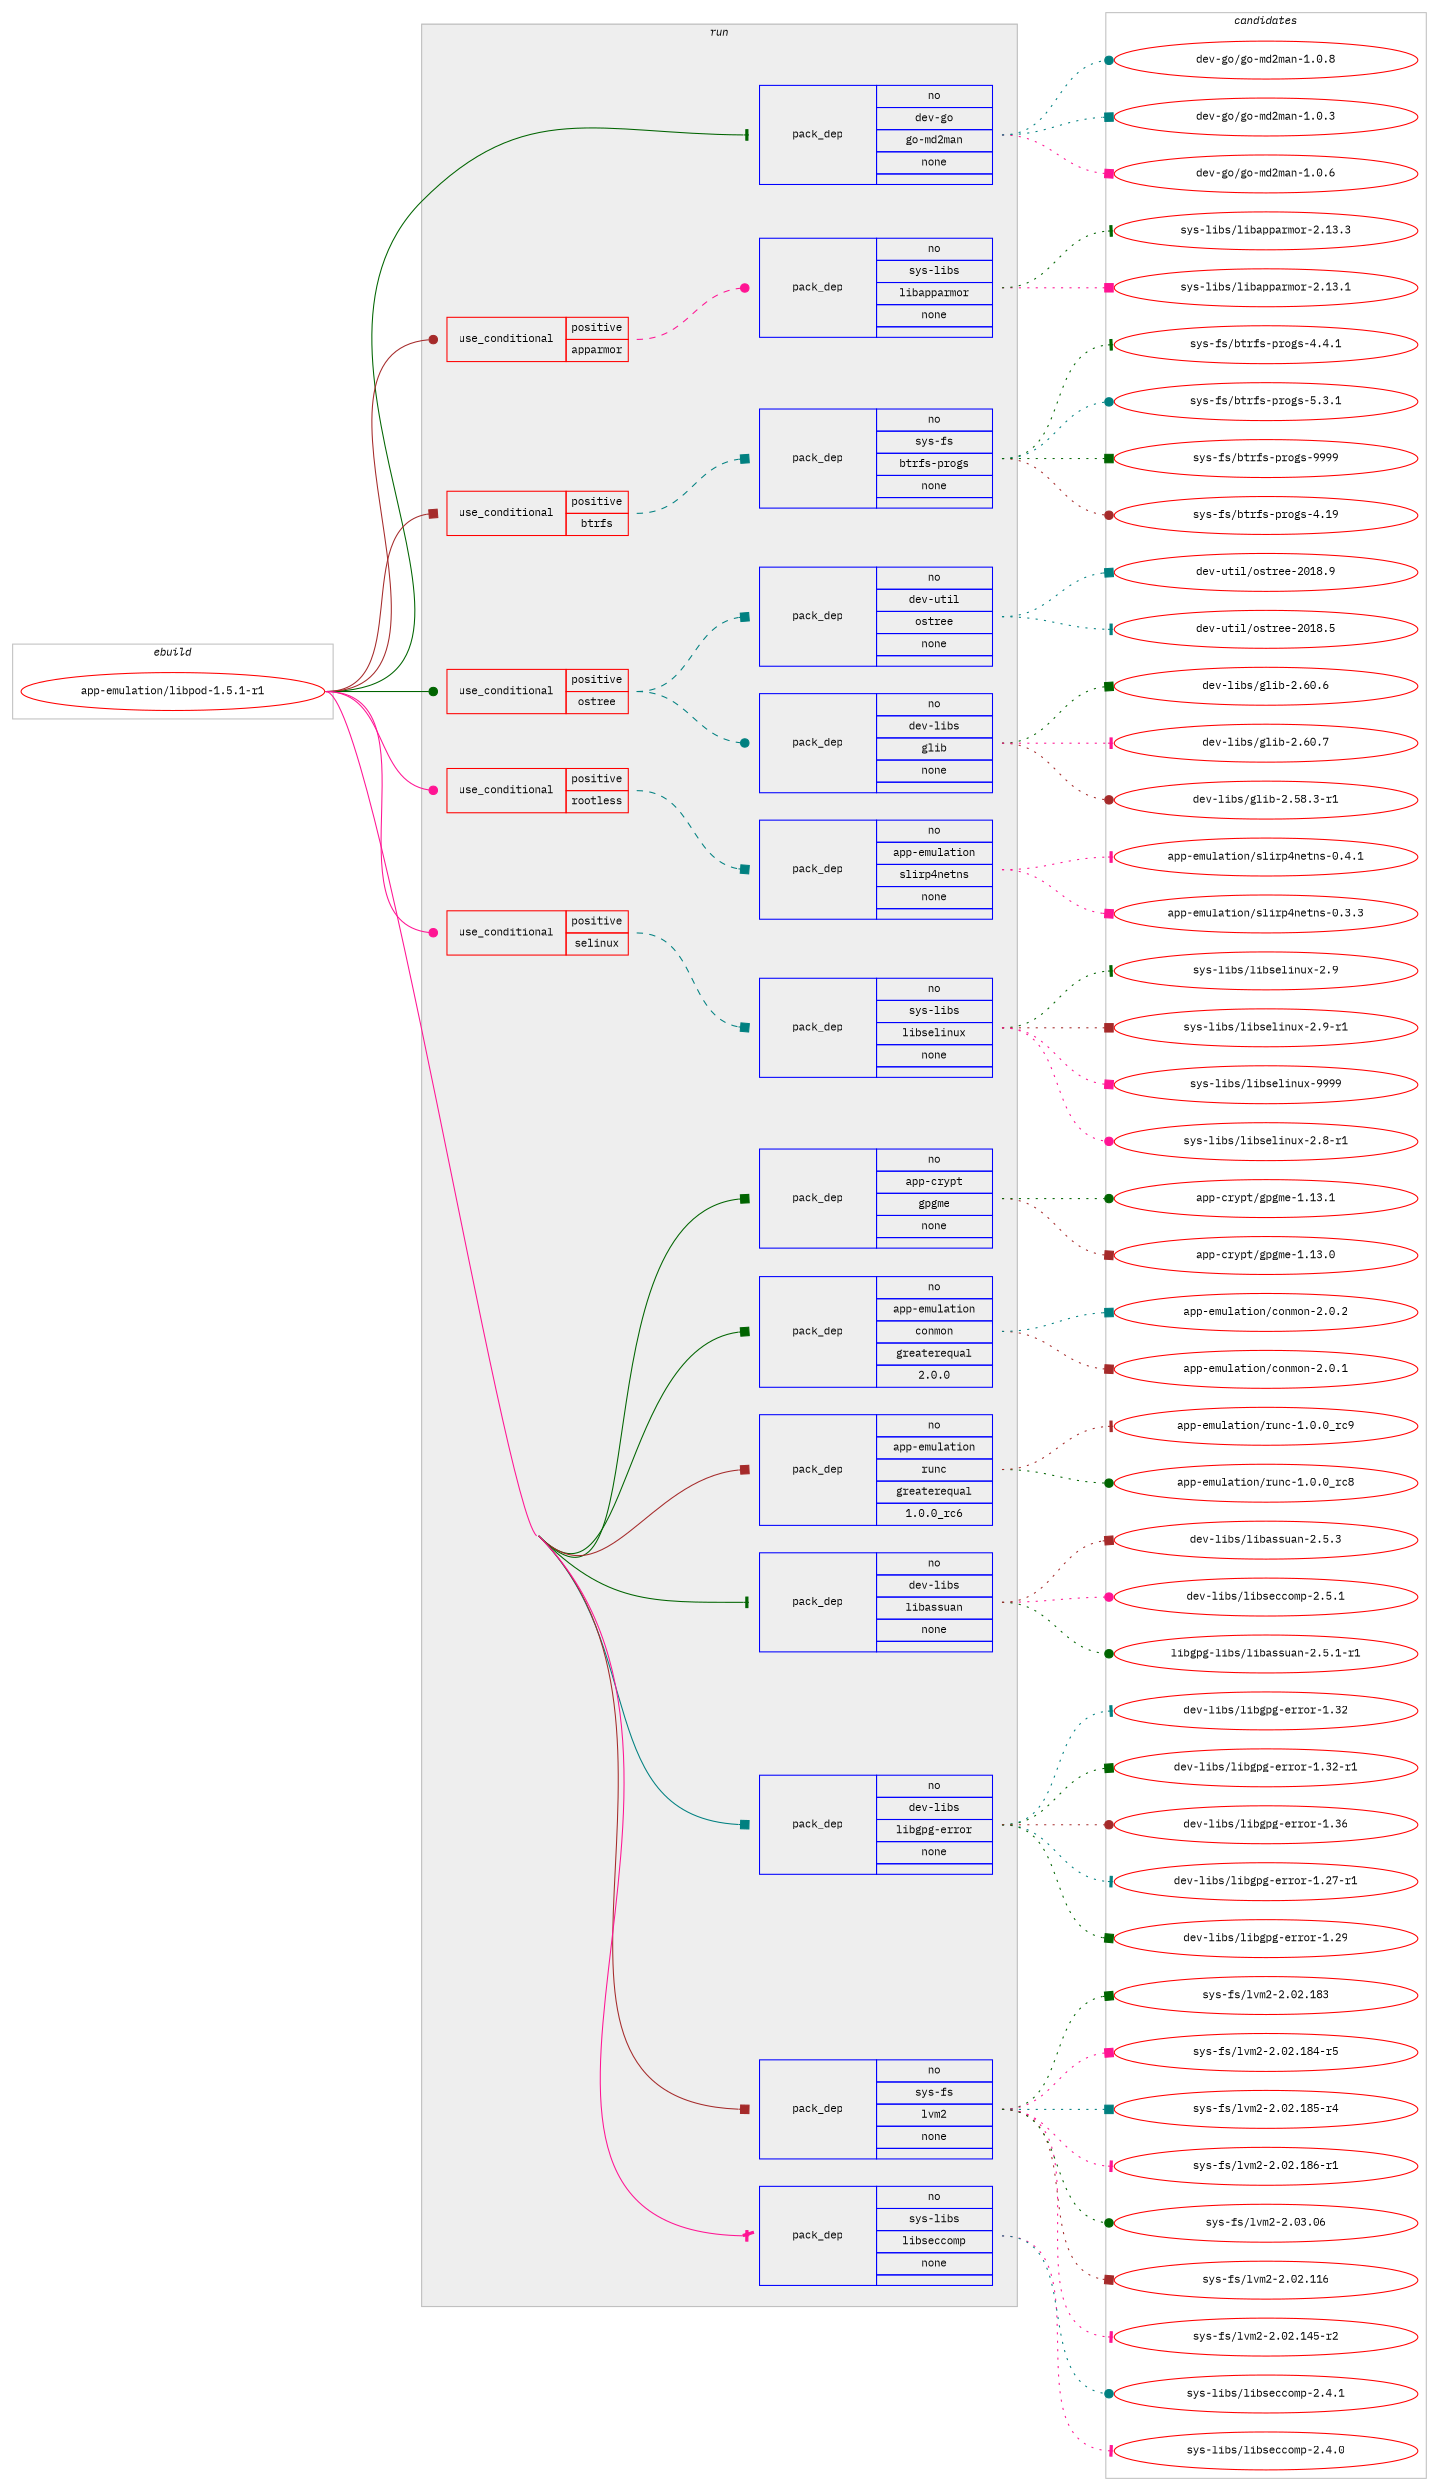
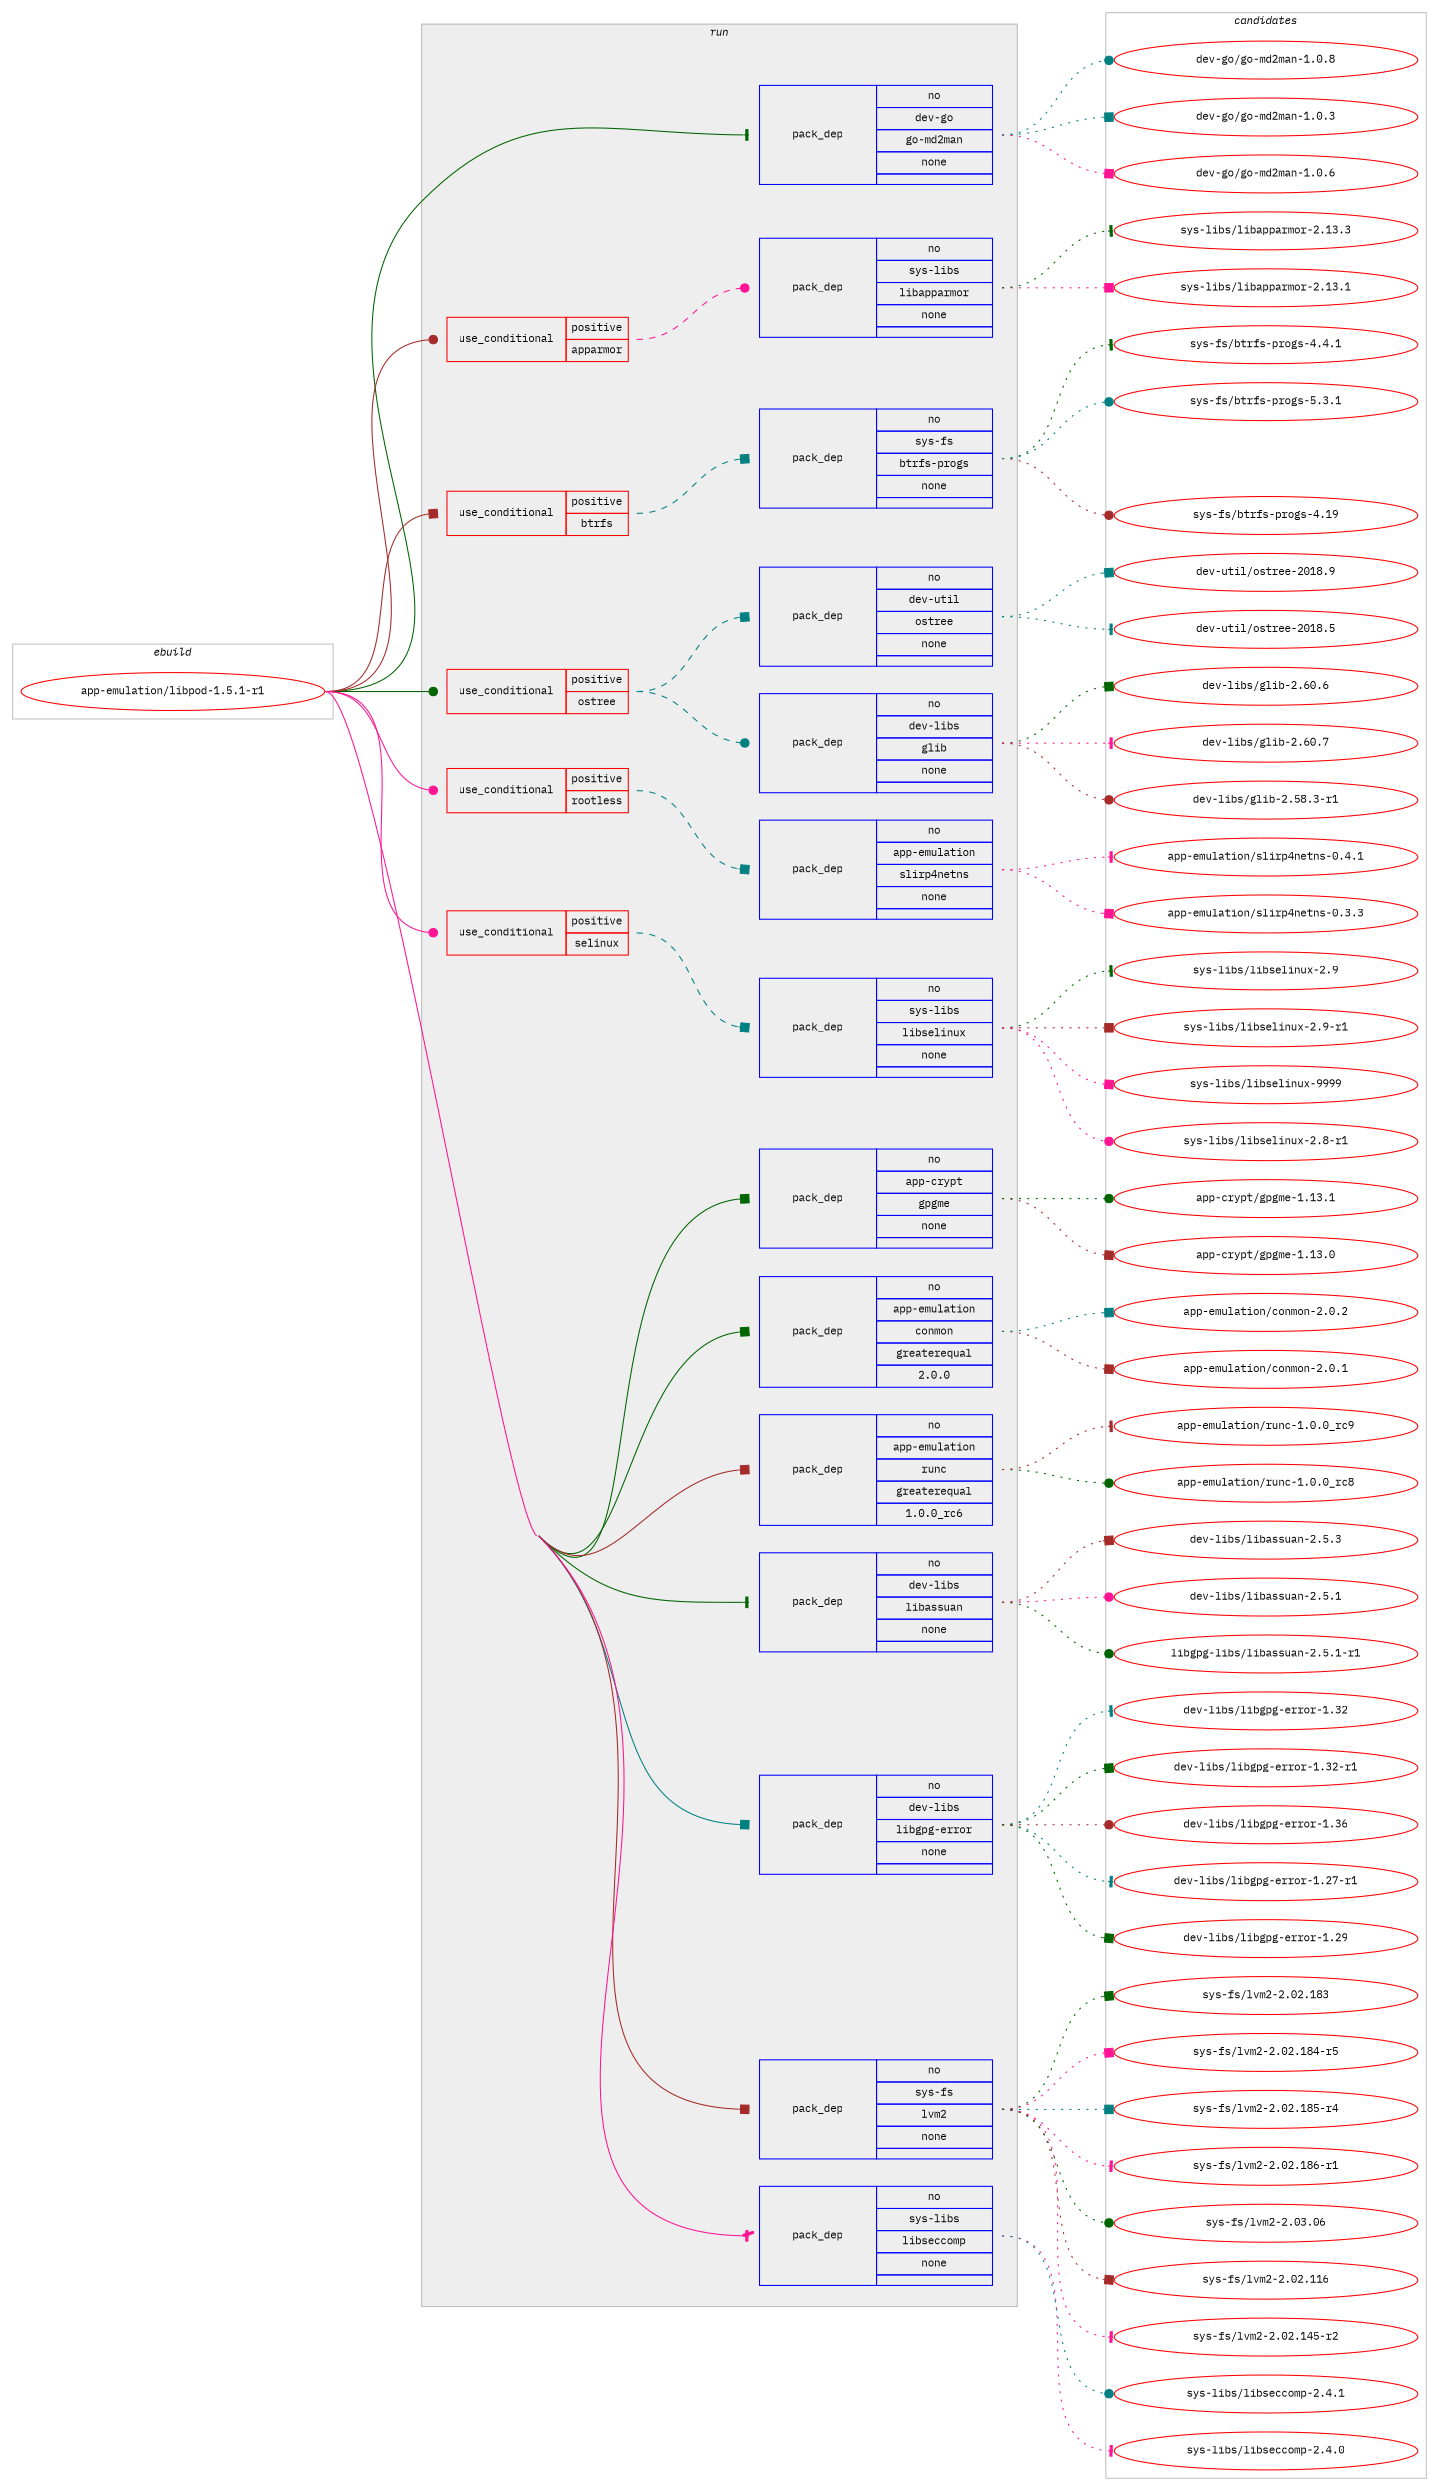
(1266, 459) -> none
(1266, 1597) -> (1266, 1597)
